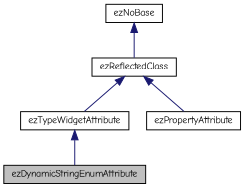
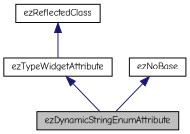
(134, 45) -> (129, 98)
(194, 121) -> none
